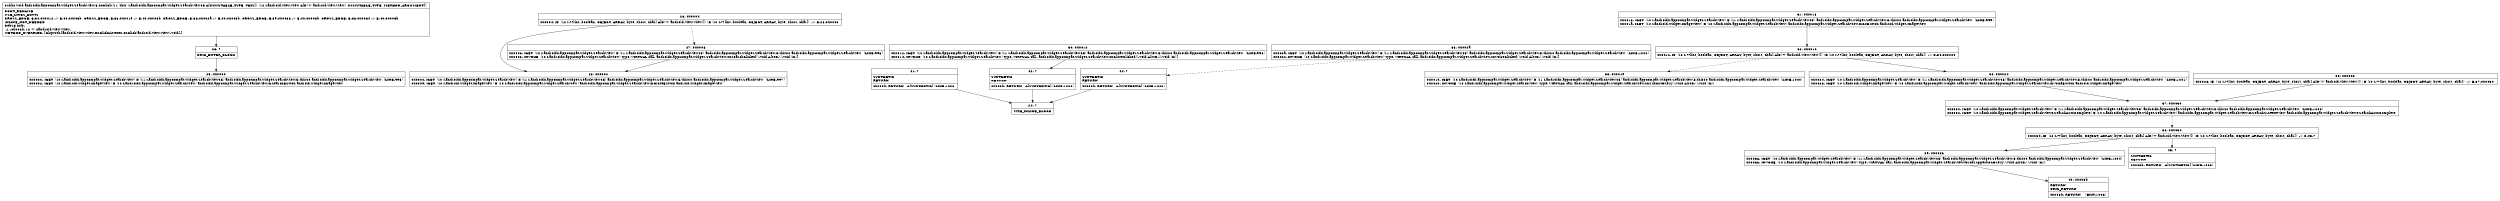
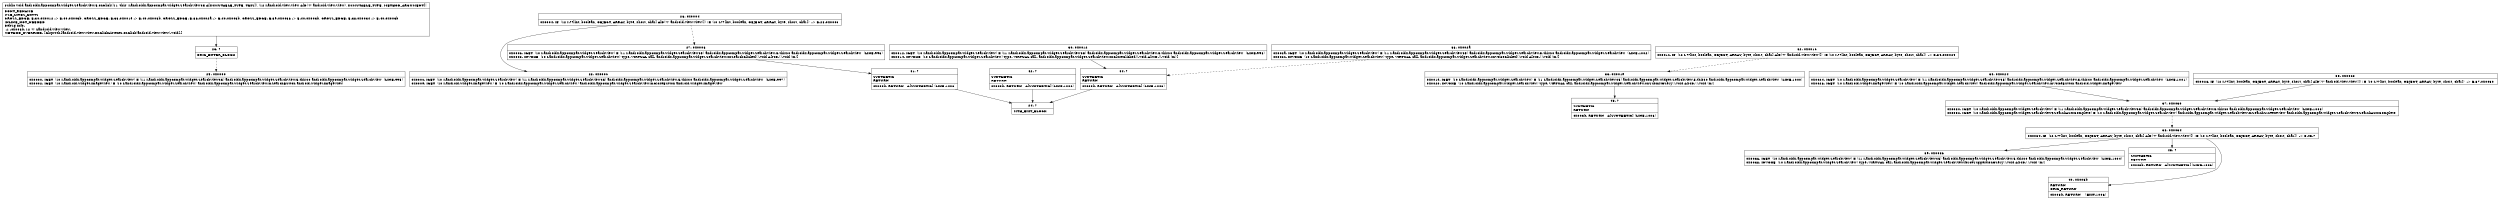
(1807, 19) -> none
(216, 63) -> (216, 63)
(1059, 64) -> (1097, 64)
(648, 65) -> (812, 67)
(1895, 65) -> none
none -> (1615, 108)
(1033, 111) -> (1030, 111)
(2008, 173) -> (2183, 177)
